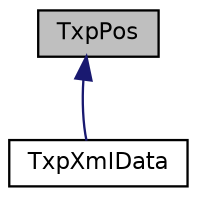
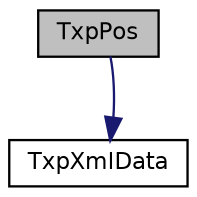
(83, 110) -> (114, 87)
